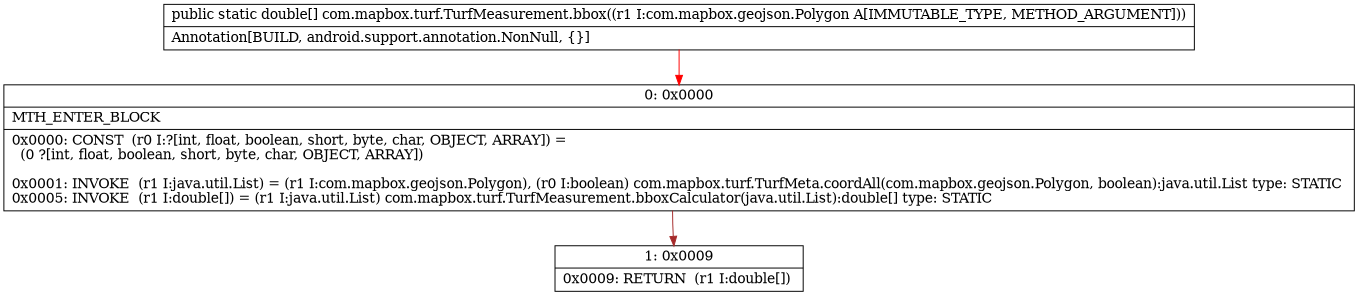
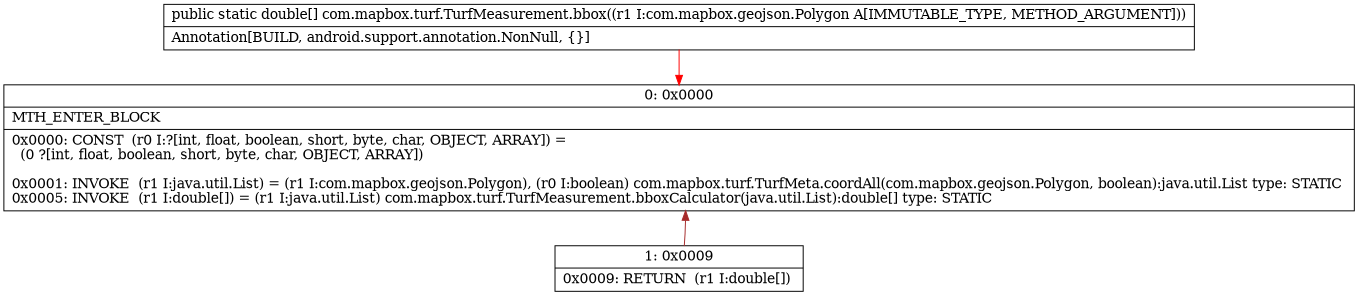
(673, 223) -> (685, 233)
